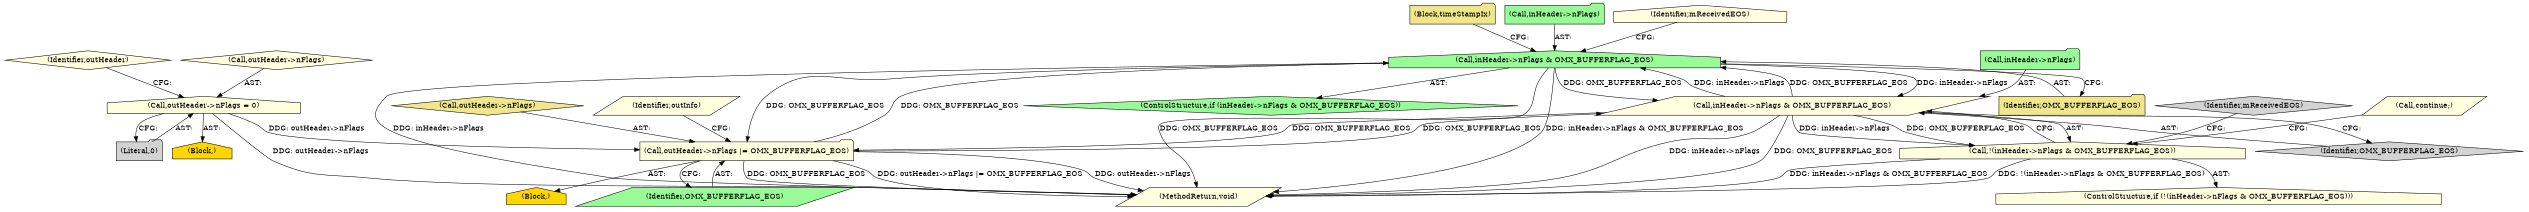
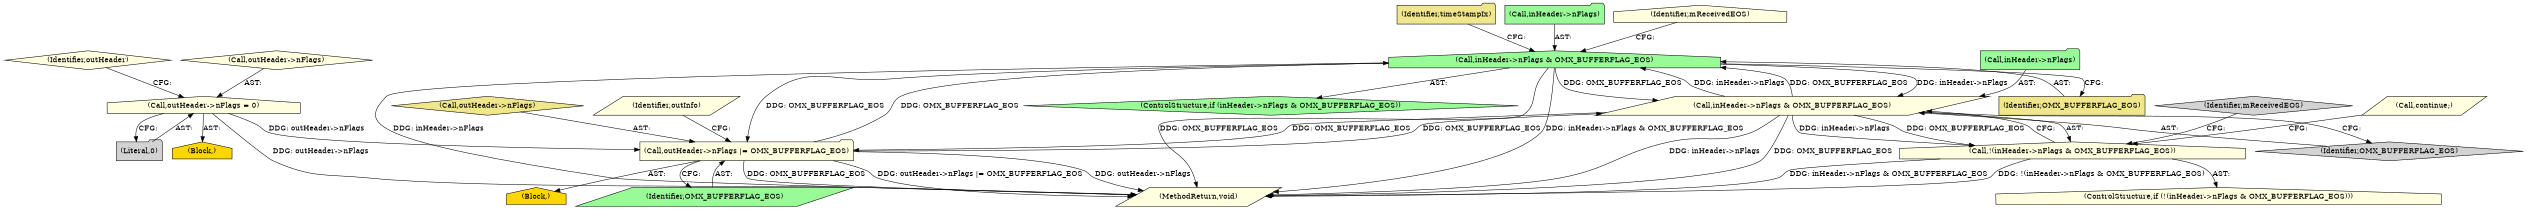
(1453, 15) -> (1446, 15)
